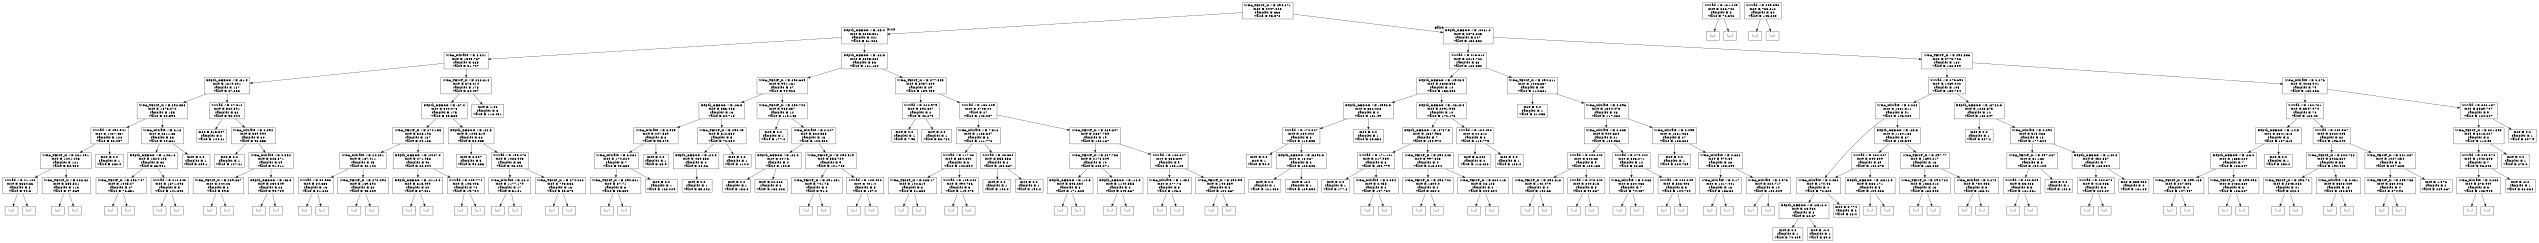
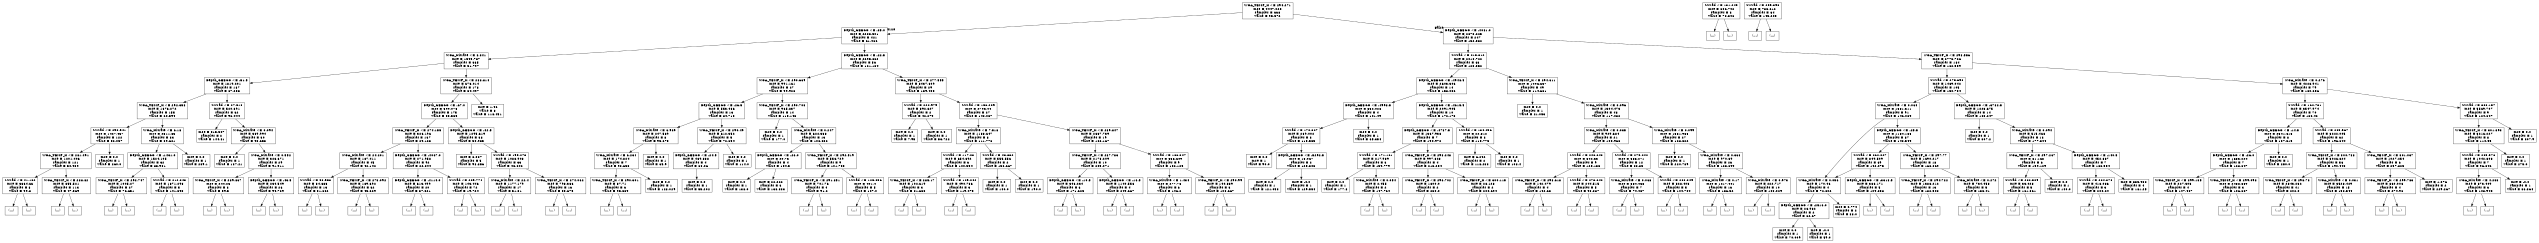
(488, 111) -> (488, 111)
(978, 111) -> (978, 111)
